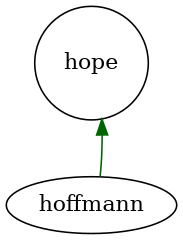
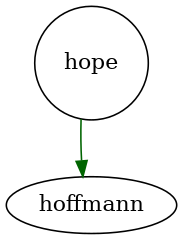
(102, 156) -> (81, 140)
